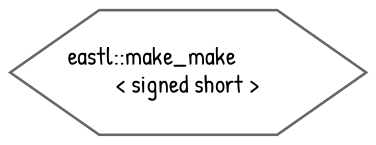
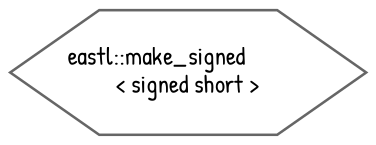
(188, 72) -> (188, 72)
